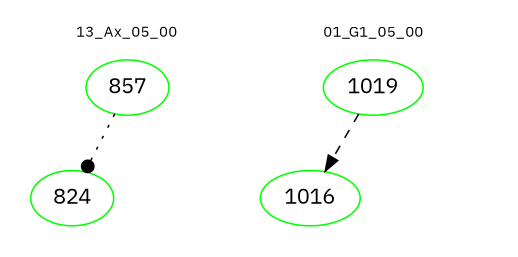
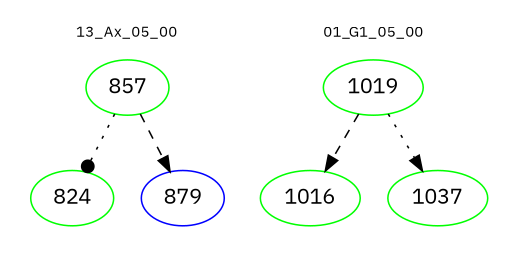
none -> (183, 198)
none -> (438, 198)
